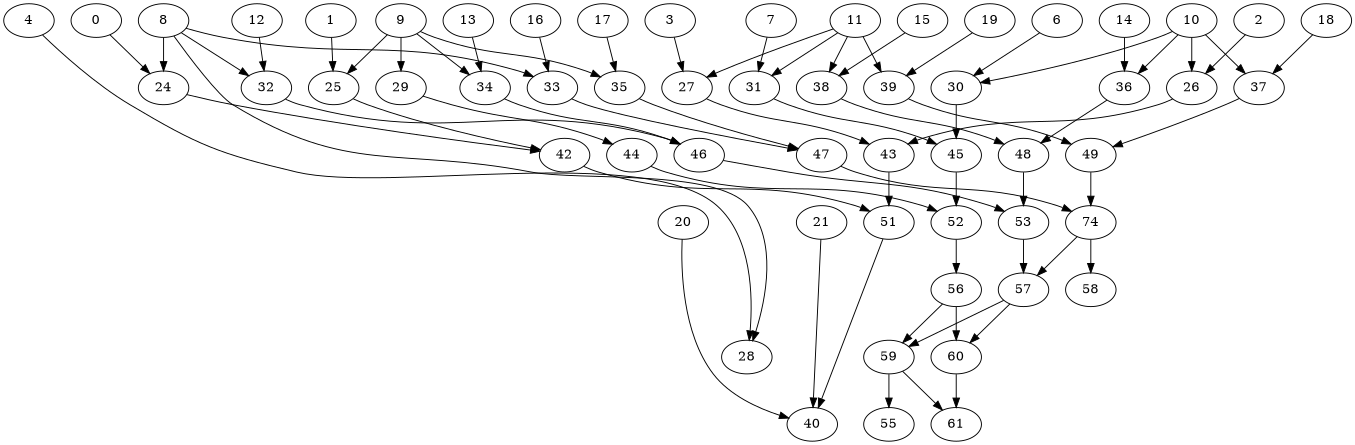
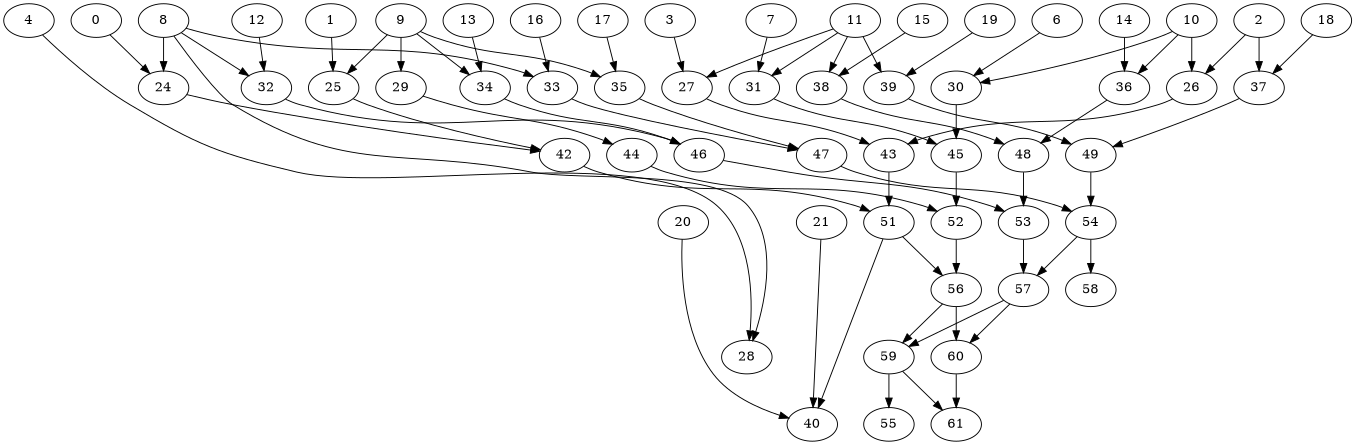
(1221, 50) -> (1259, 50)
(1091, 222) -> (1091, 222)
none -> (919, 253)
